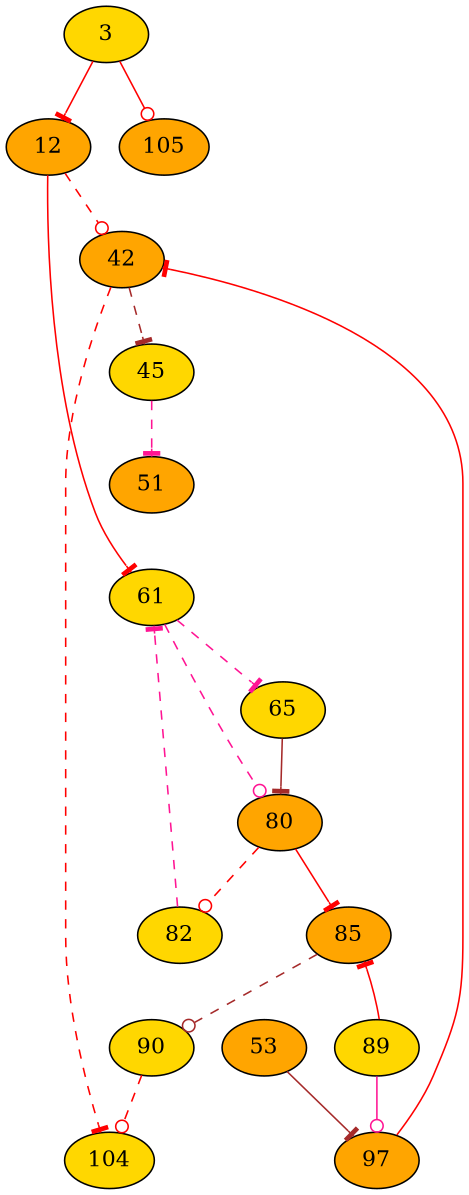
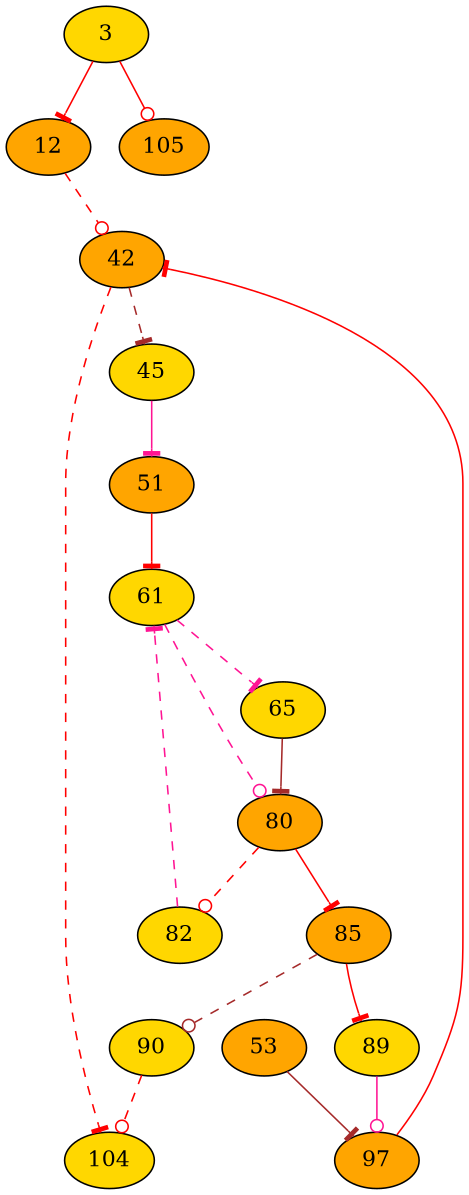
(61, 377) -> (152, 537)
(152, 425) -> (152, 425)
(374, 994) -> (352, 989)
